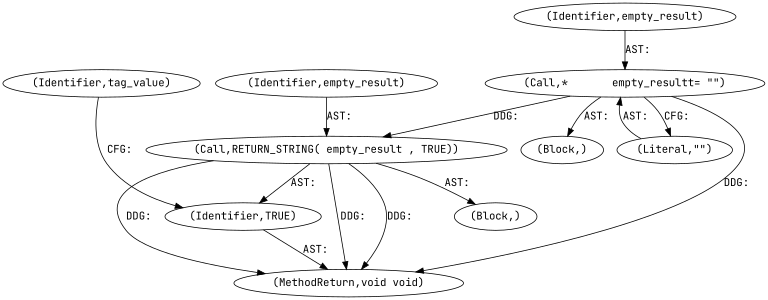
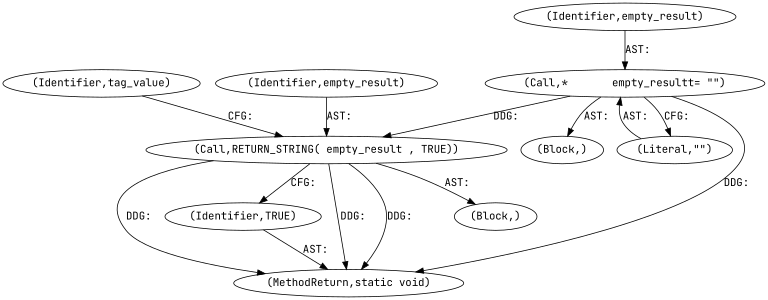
(111, 169) -> (209, 115)
(307, 183) -> (307, 183)
(349, 283) -> (349, 283)
